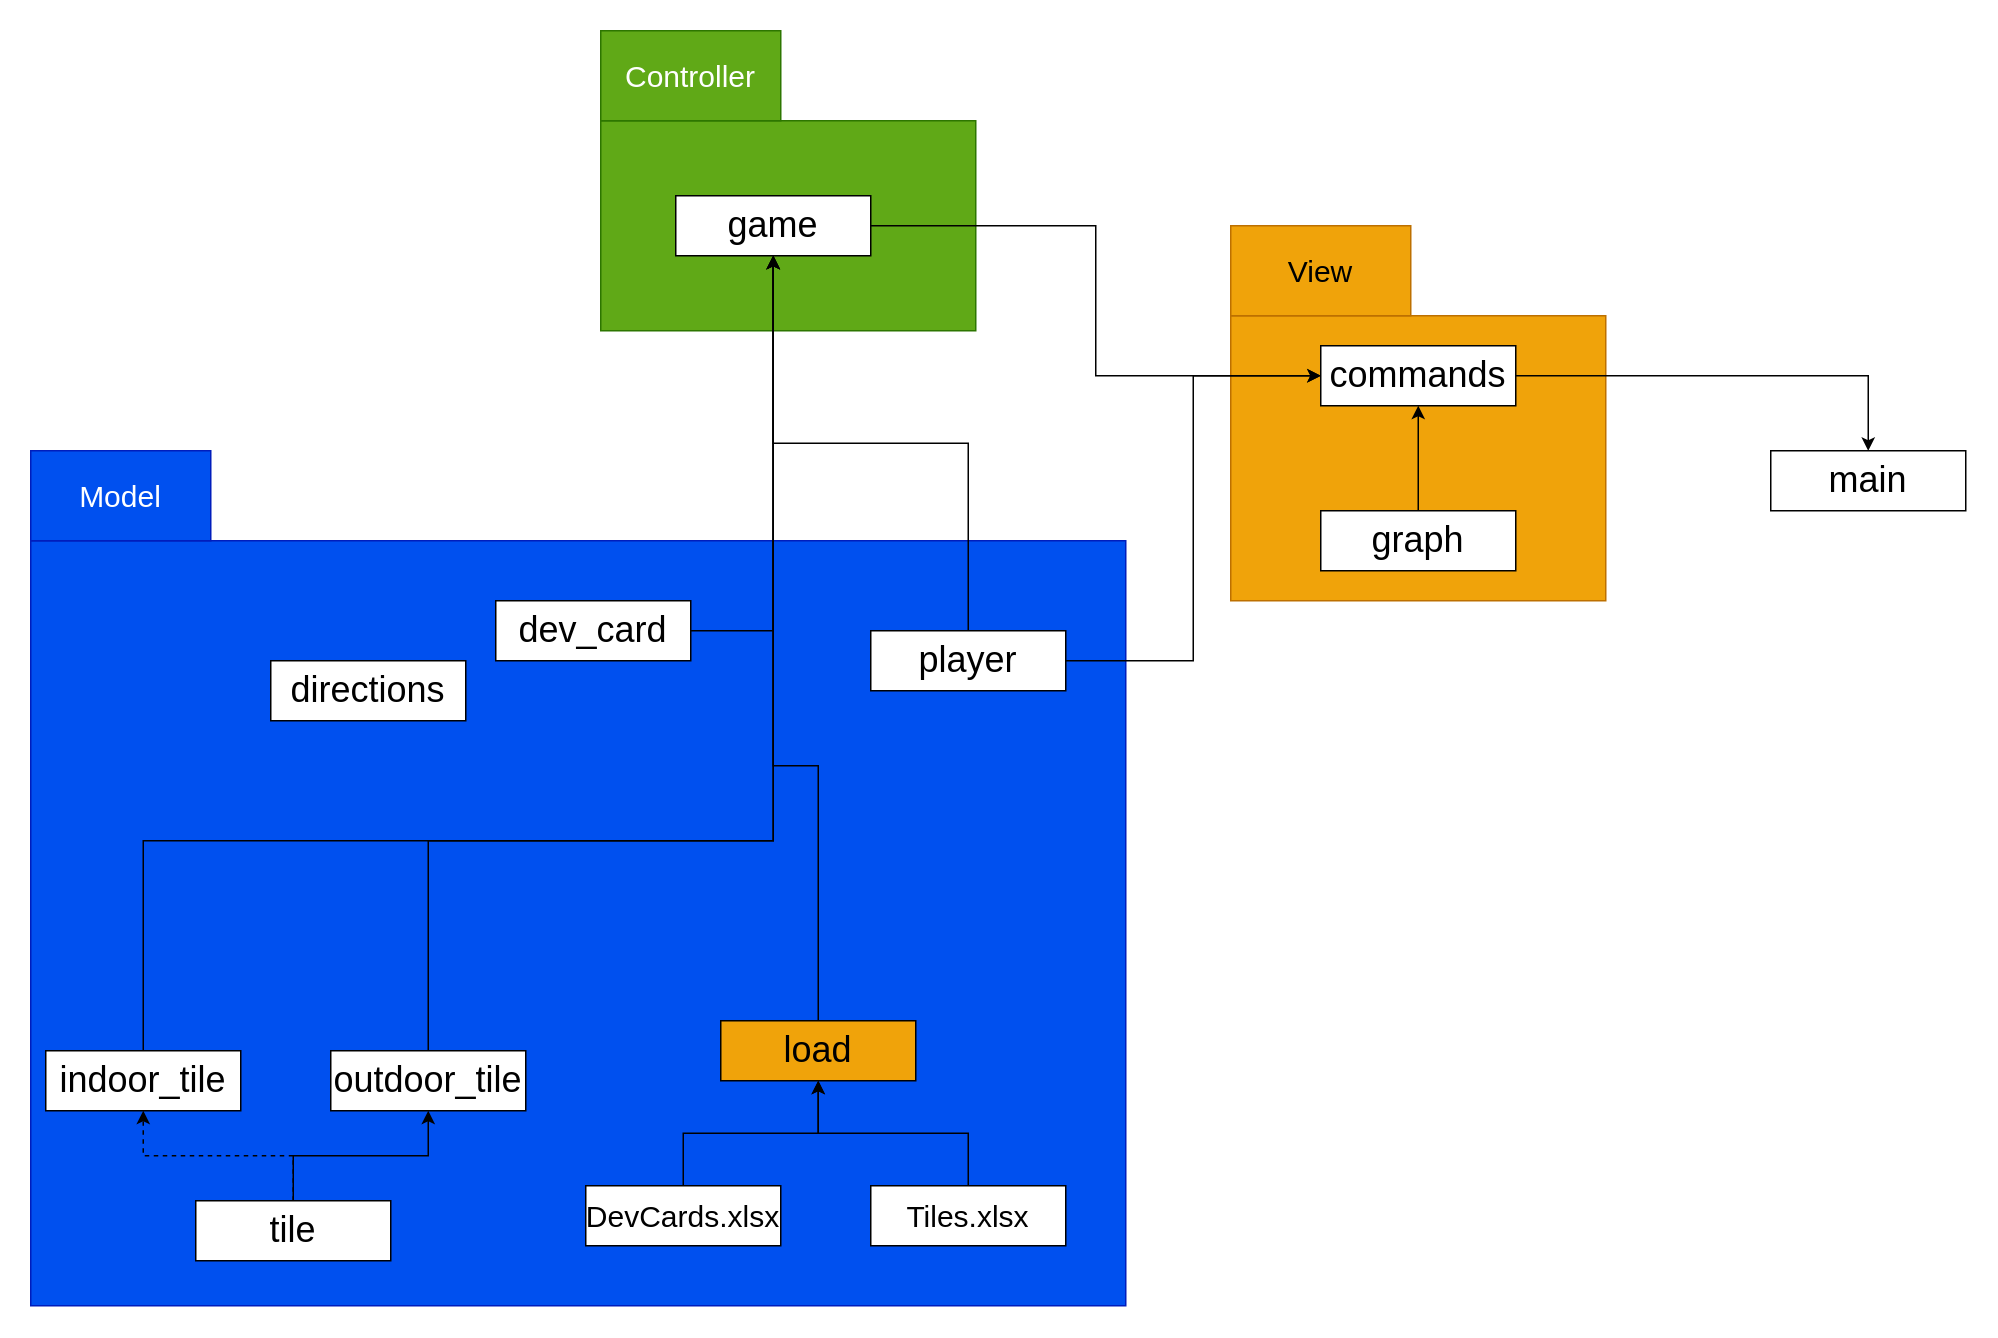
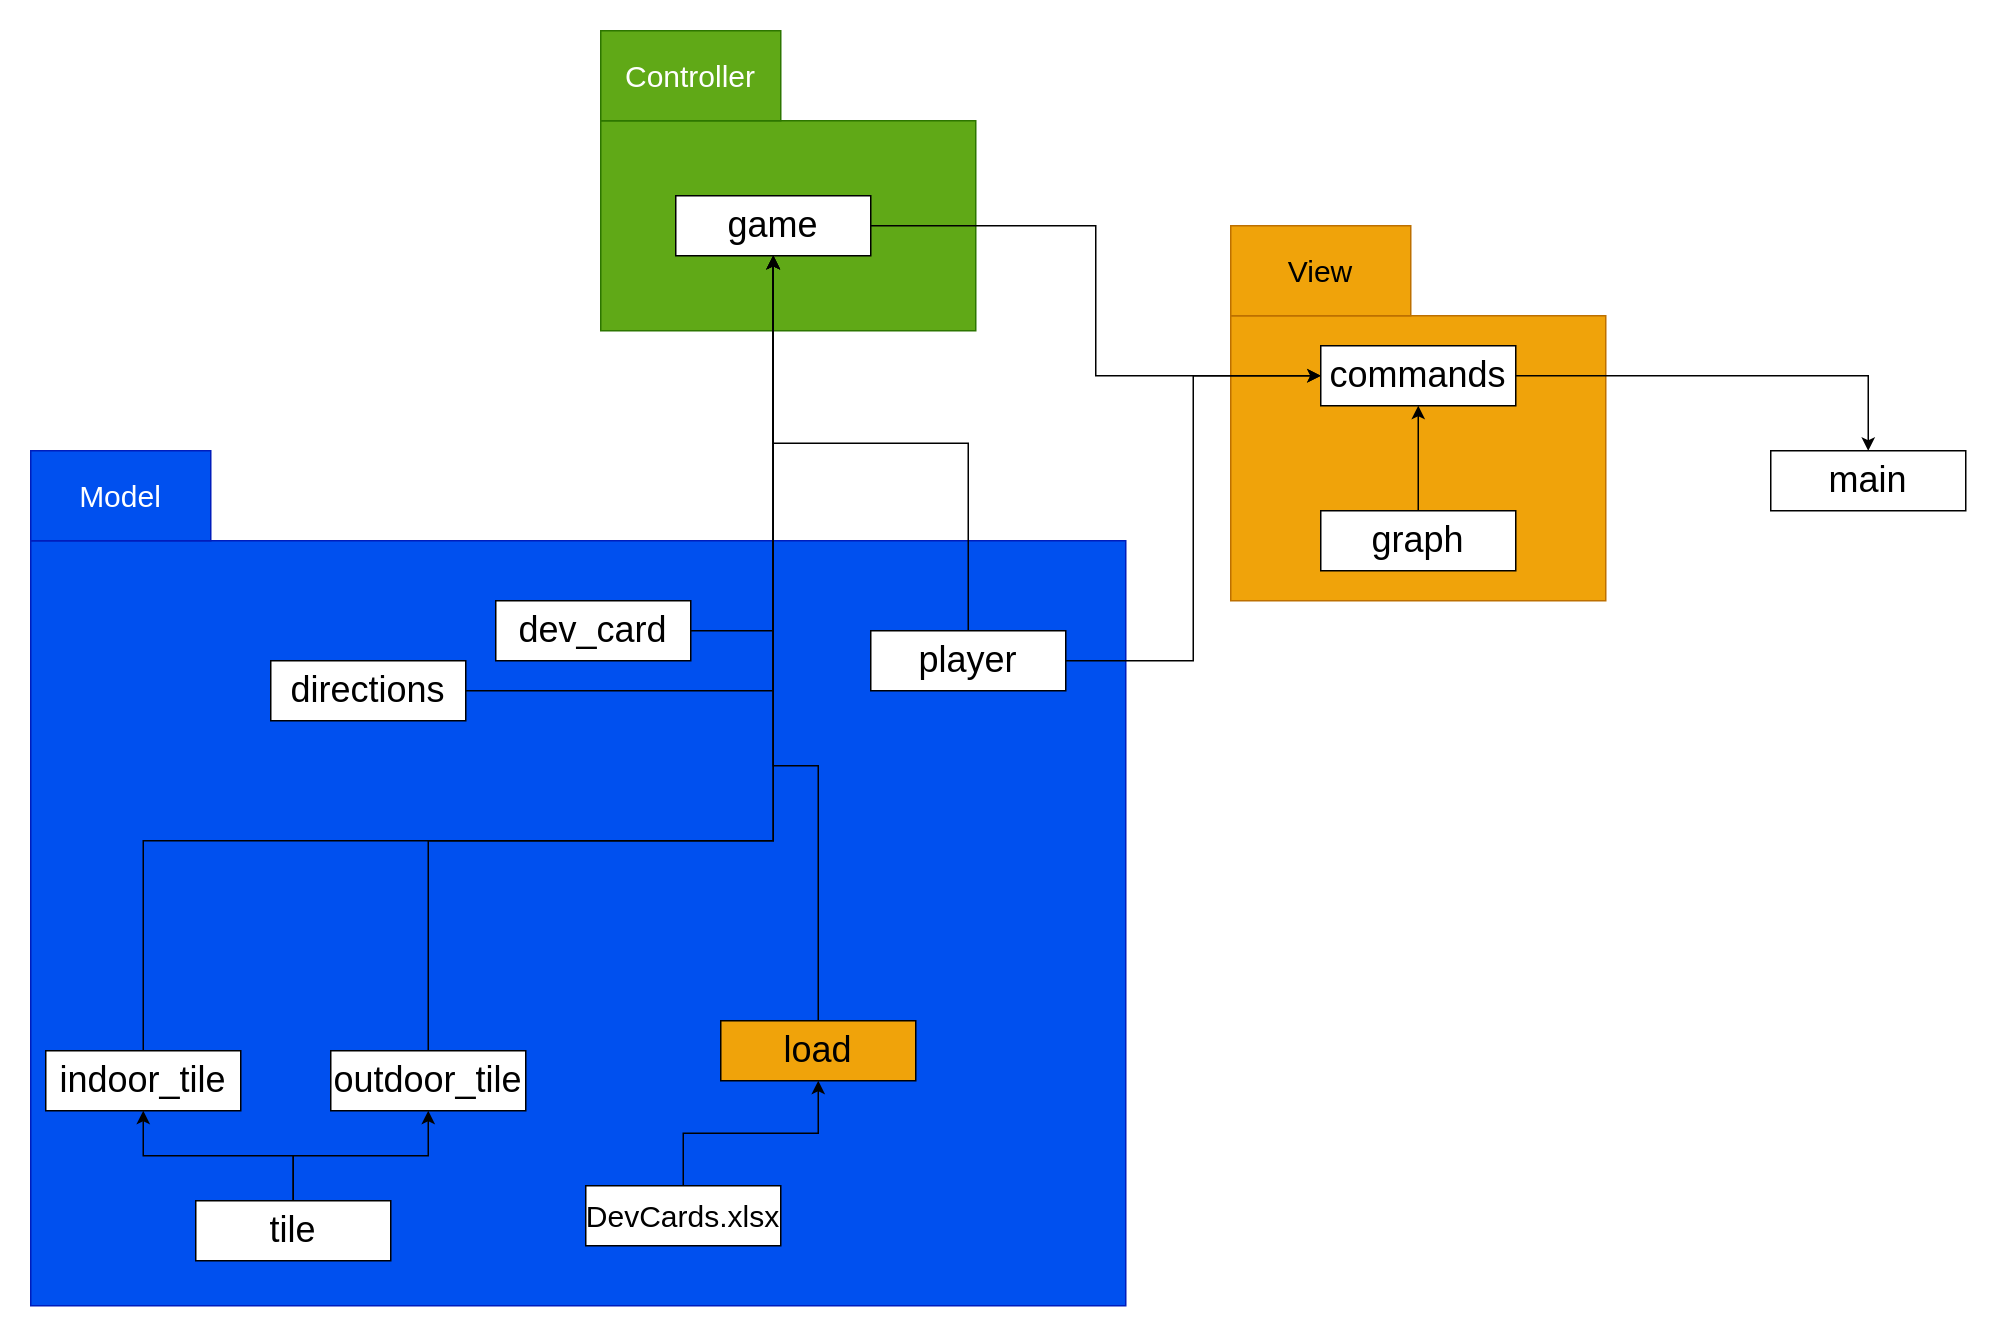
none -> (618, 691)
(920, 1133) -> none
(201, 1156) -> (201, 1156)
(968, 1216) -> none
